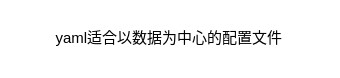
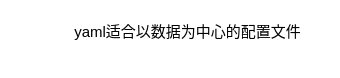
(169, 38) -> (188, 32)
